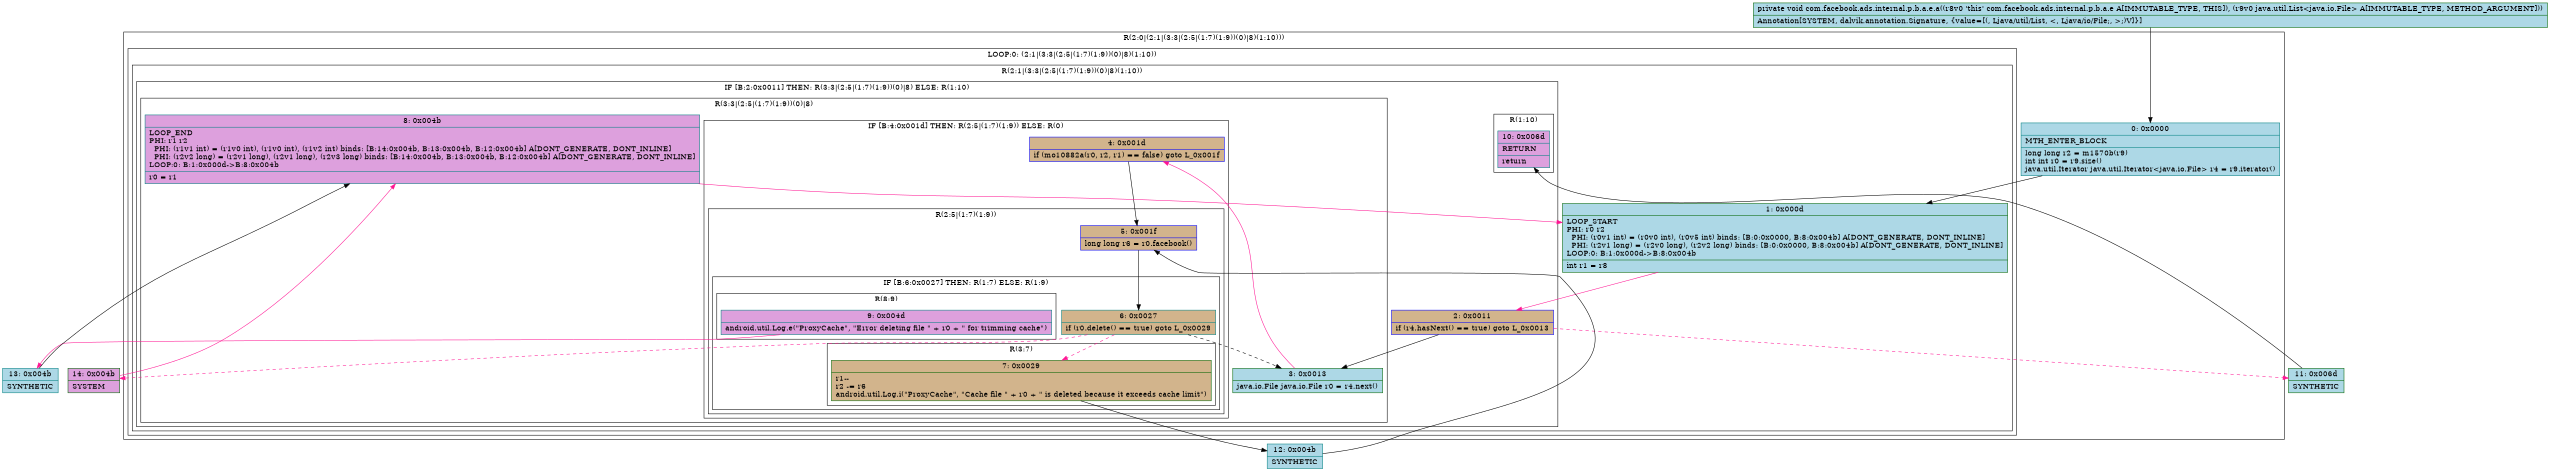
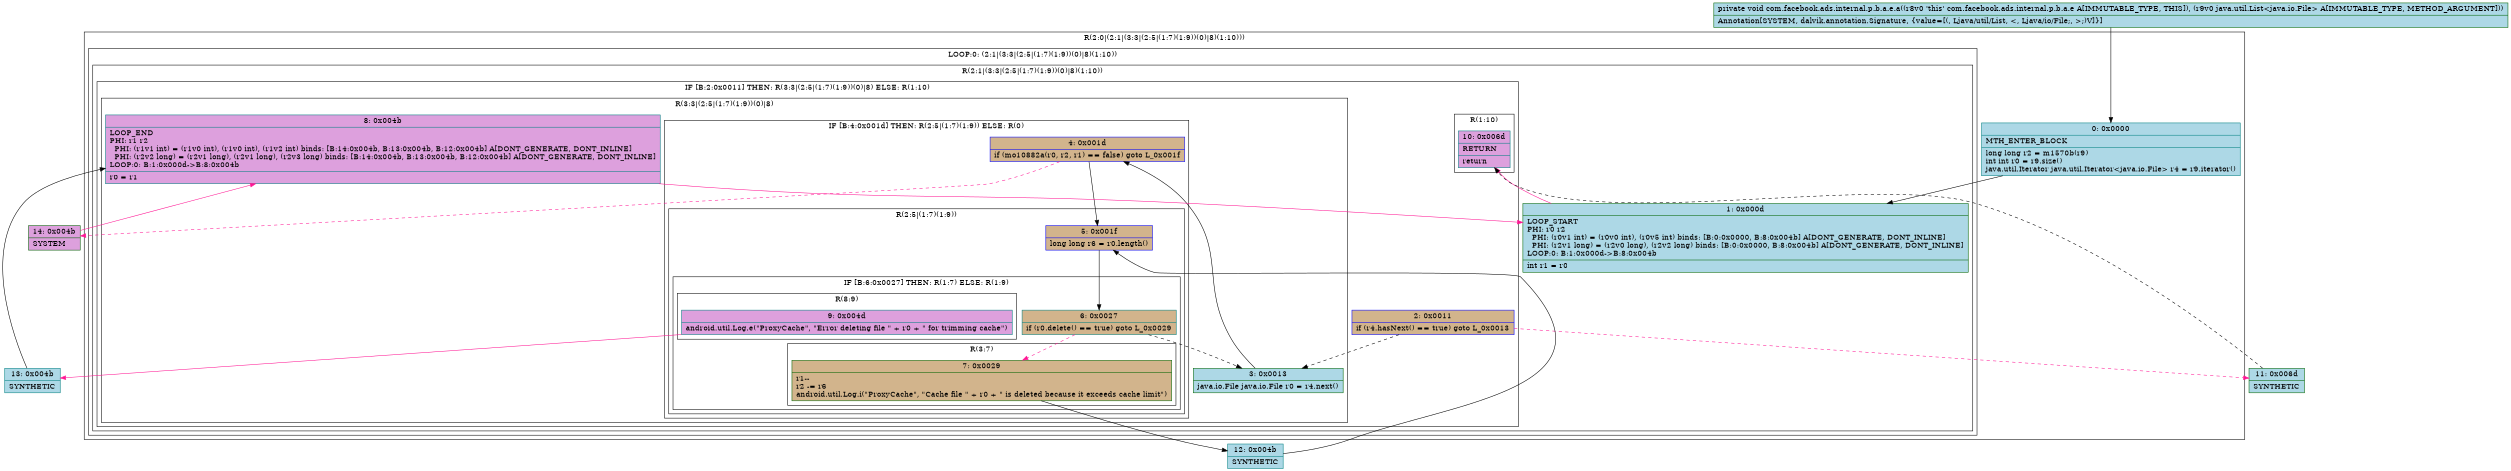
(1940, 195) -> (1900, 195)
(1139, 244) -> (1099, 244)
(1250, 253) -> (1210, 253)
(1587, 266) -> (1548, 266)
(1590, 290) -> (1526, 192)
(1393, 351) -> (1353, 351)
(606, 352) -> (575, 208)
